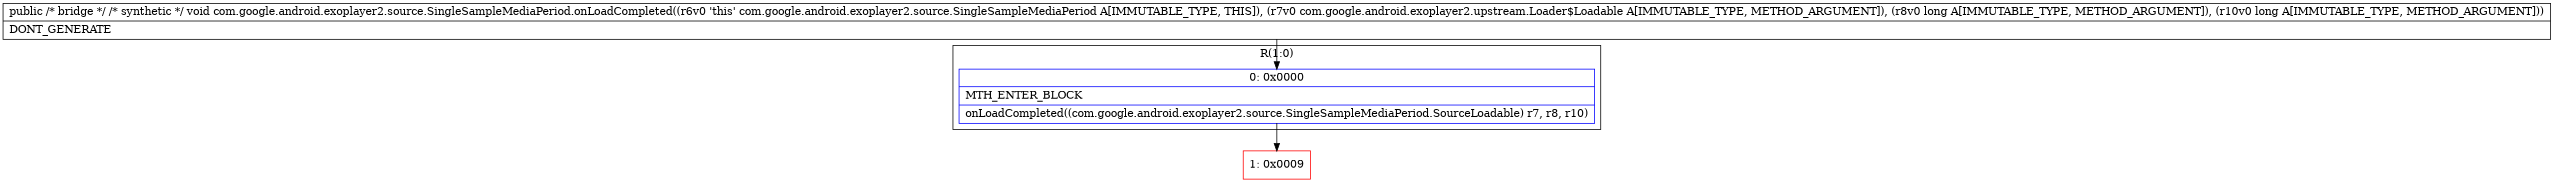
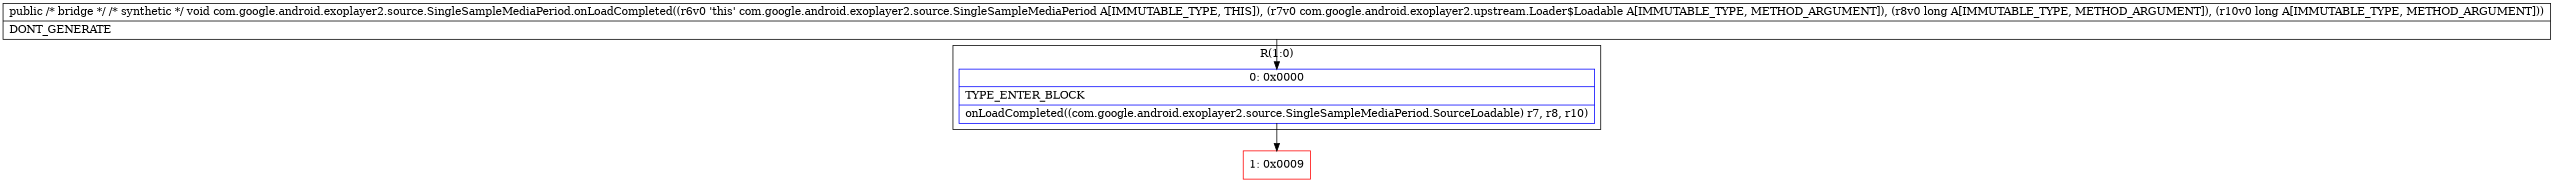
(1024, 95) -> (1025, 95)
